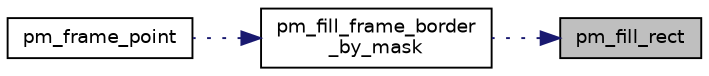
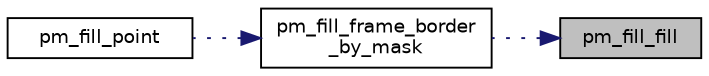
(100, 38) -> (100, 38)
(631, 38) -> (631, 38)
